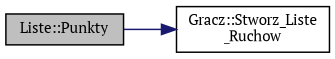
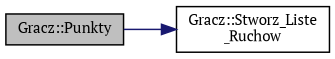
(65, 29) -> (65, 29)
